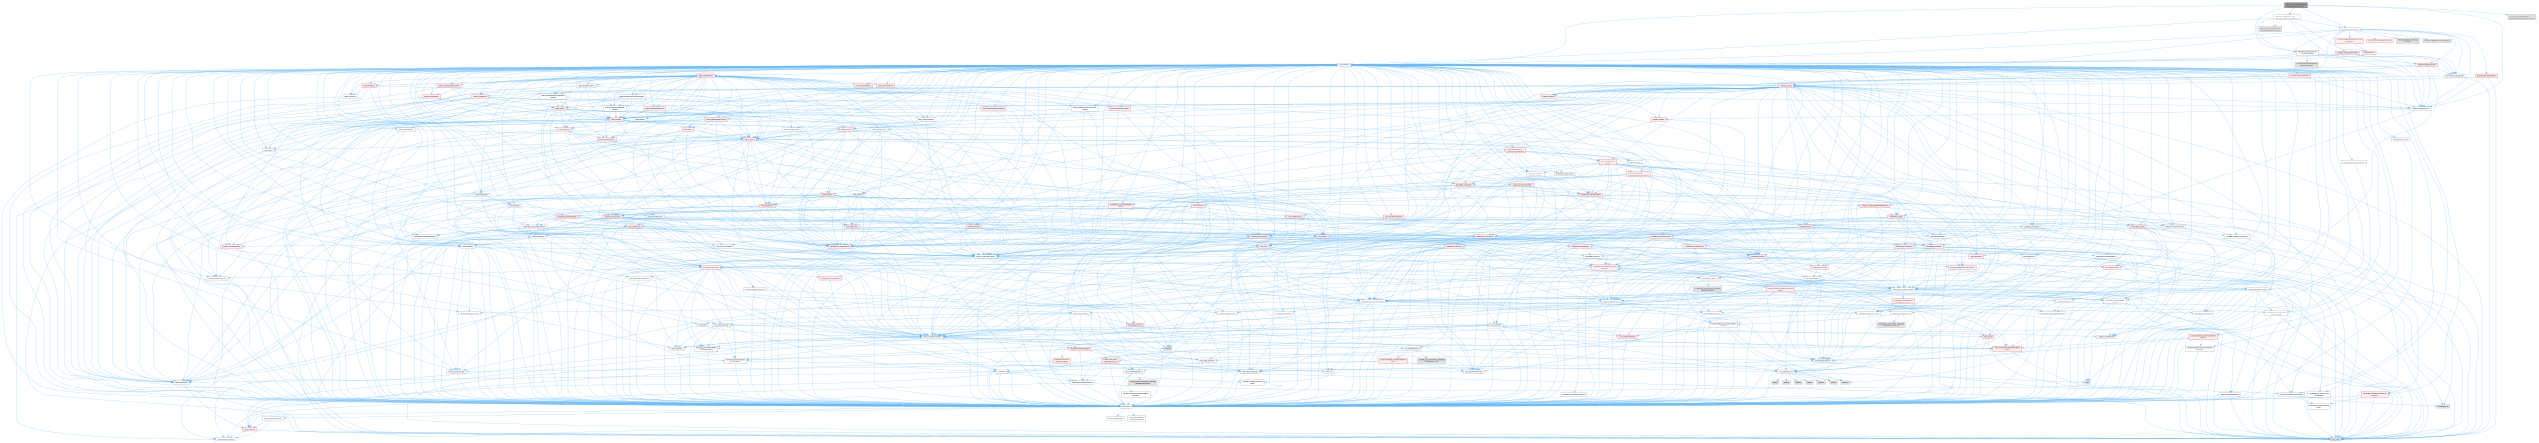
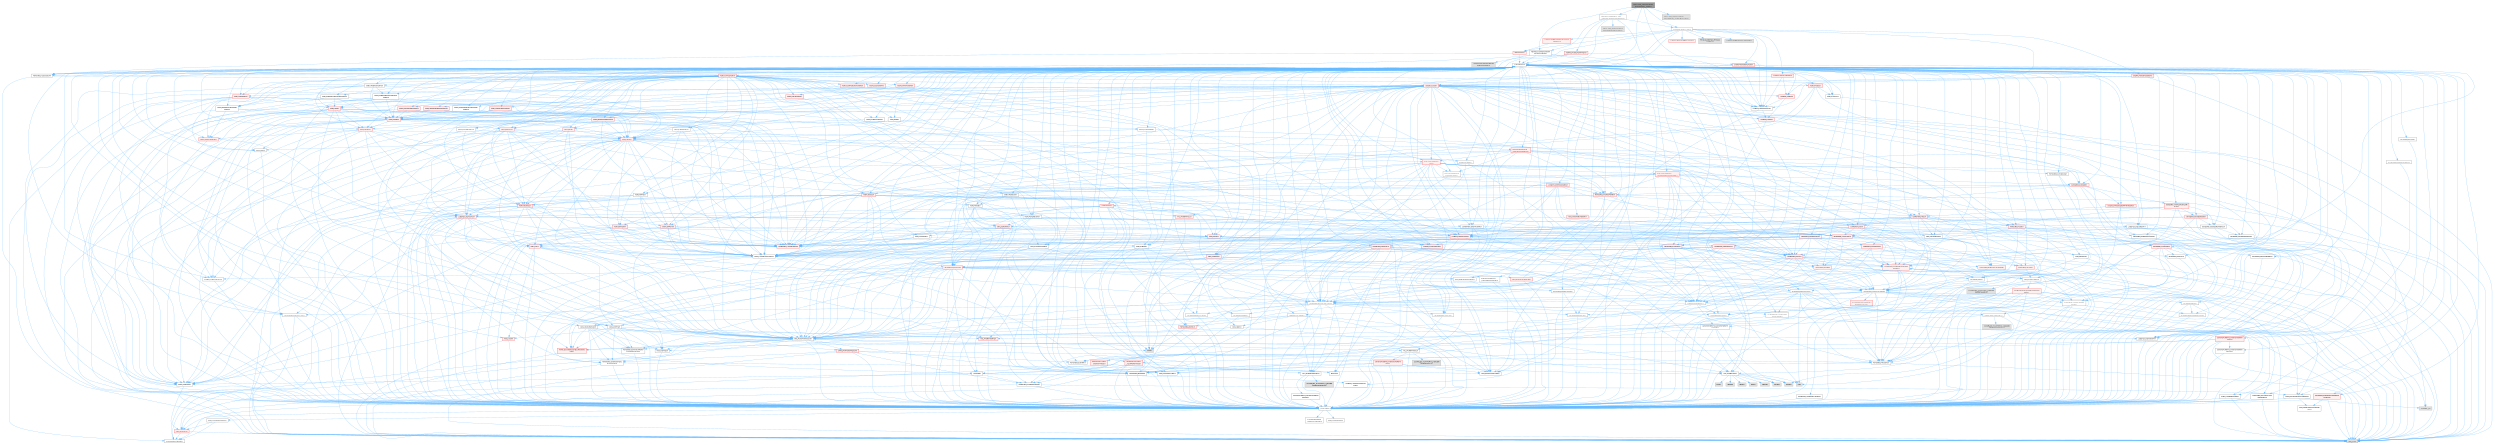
none -> (1490, 279)
